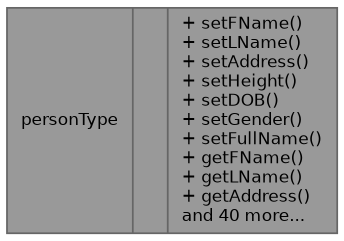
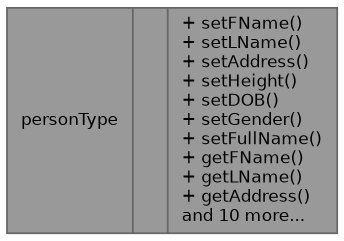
(244, 216) -> (244, 216)
